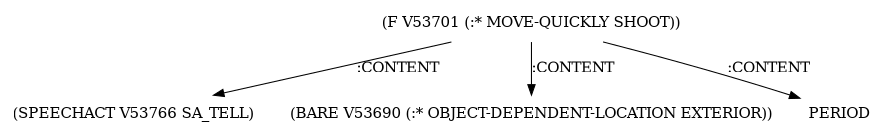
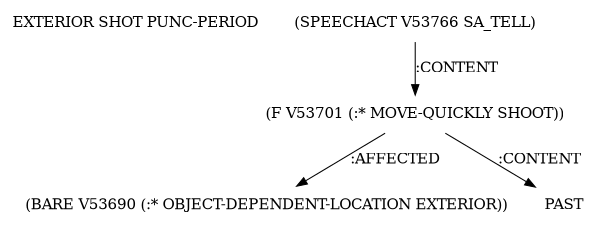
none -> (136, 23)
(338, 67) -> (415, 63)
(573, 69) -> (395, 160)
(839, 114) -> (564, 205)
